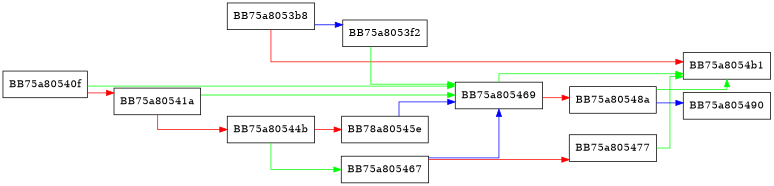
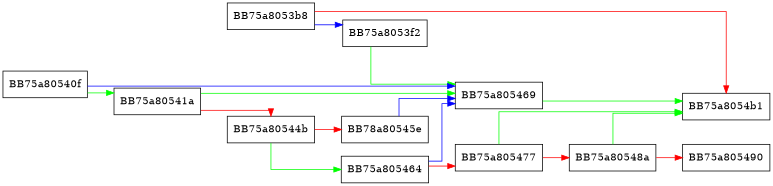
(267, 86) -> (267, 86)
(97, 93) -> (97, 93)
(552, 98) -> (552, 158)
(665, 103) -> (666, 158)
(385, 170) -> (385, 170)
